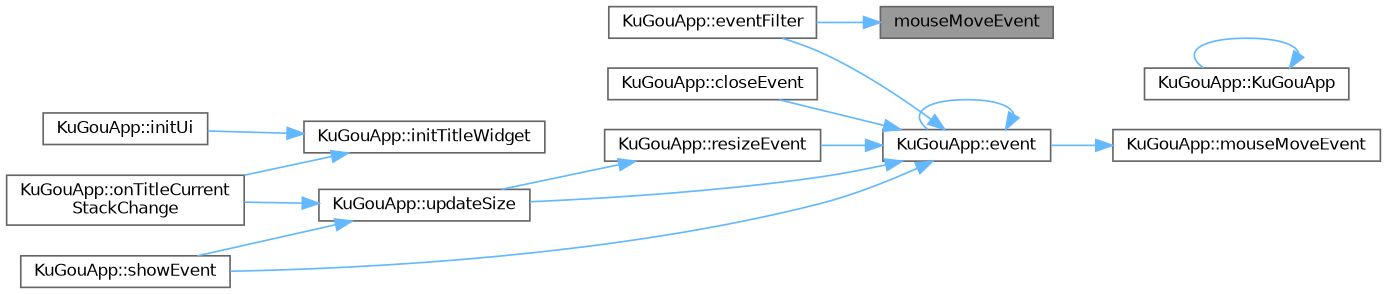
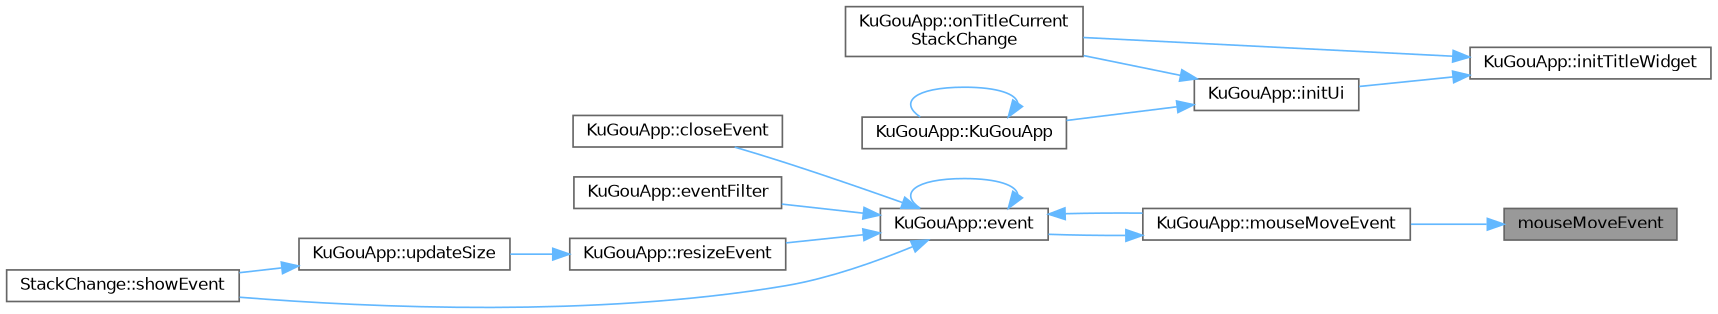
(840, 22) -> (1449, 224)
none -> (1122, 114)
(709, 190) -> (1104, 213)
(273, 203) -> (1132, 65)
(125, 272) -> (123, 286)
